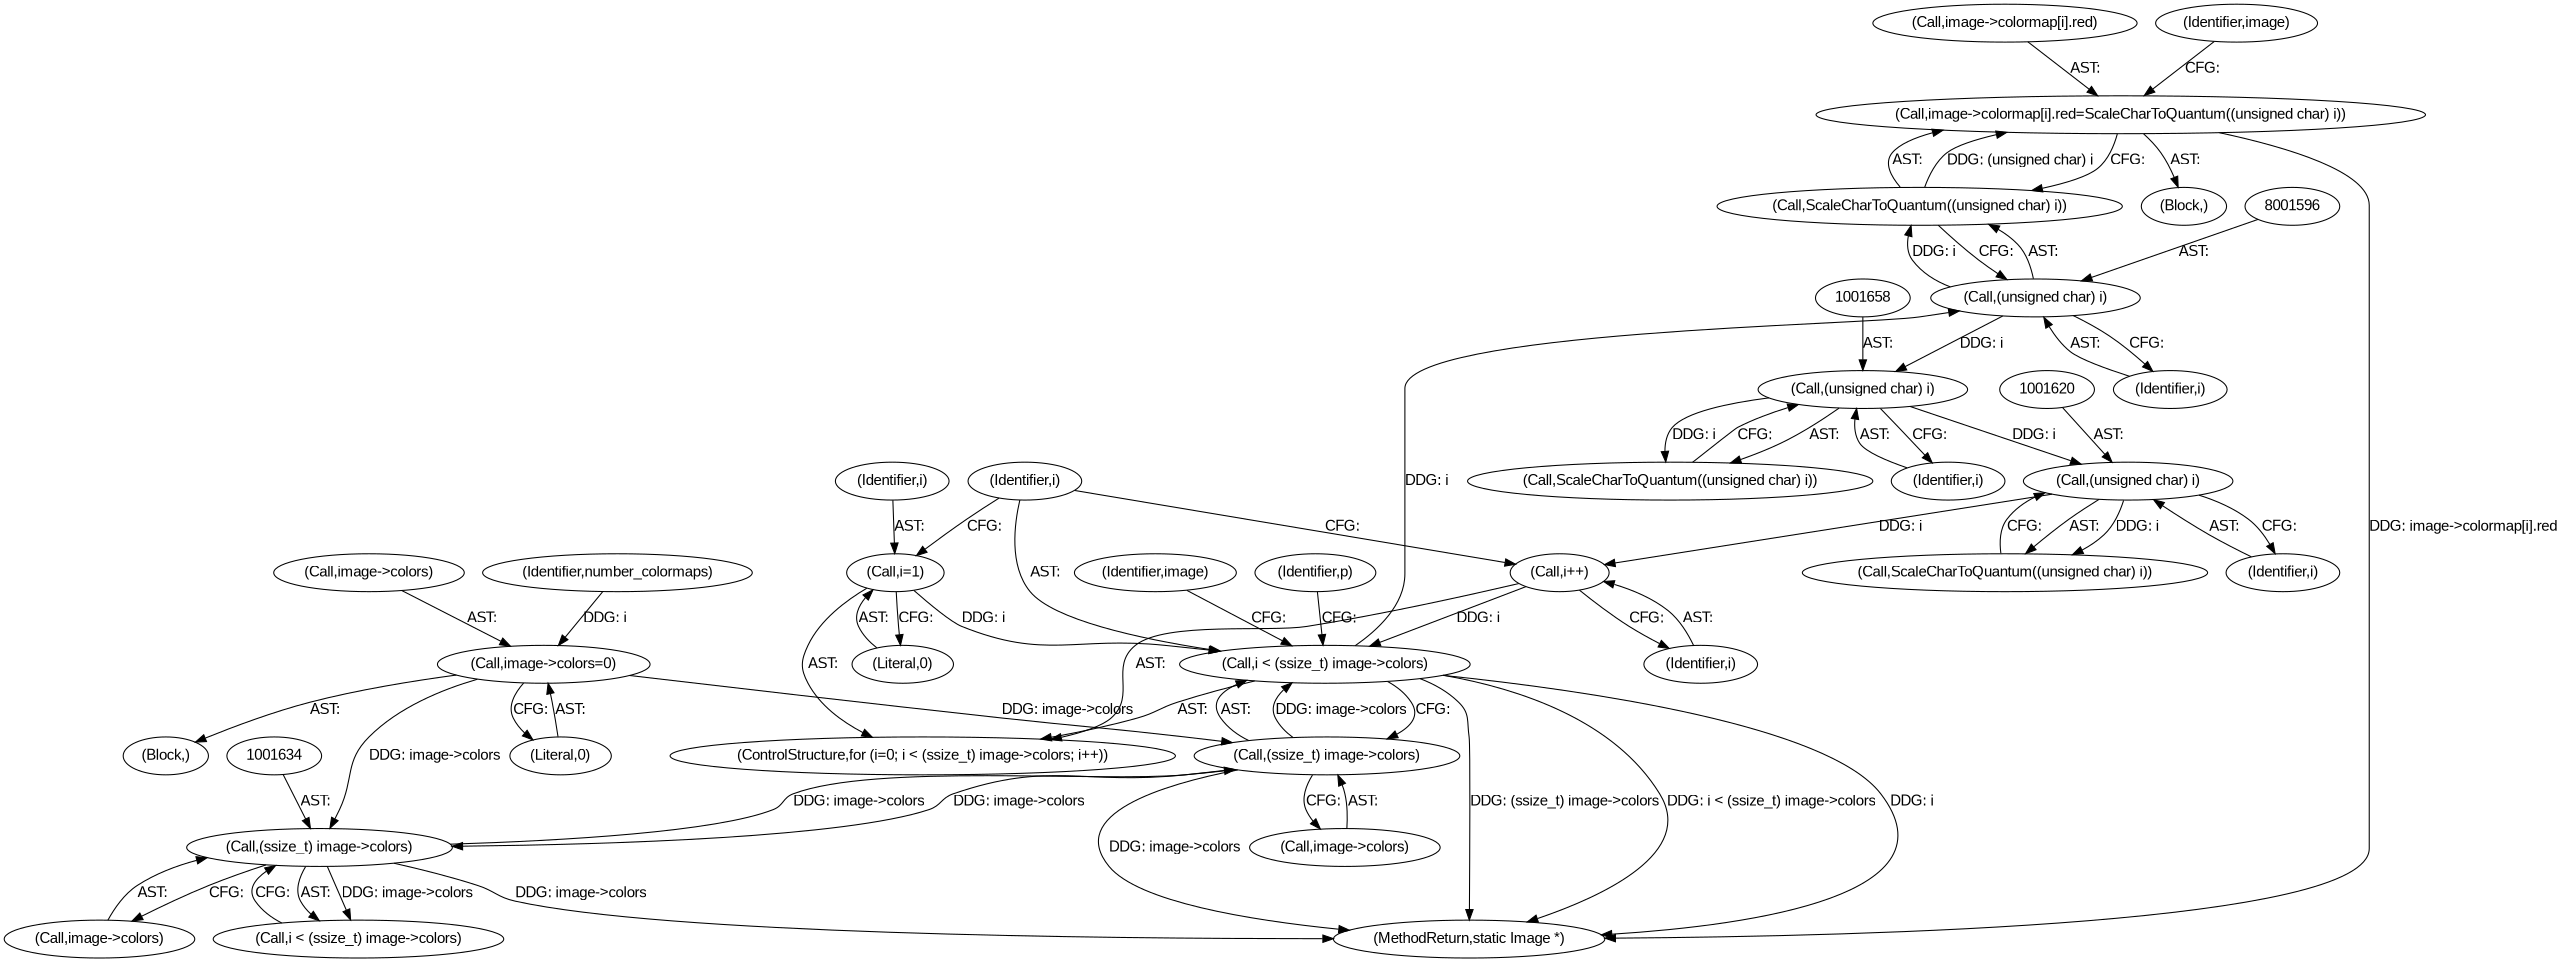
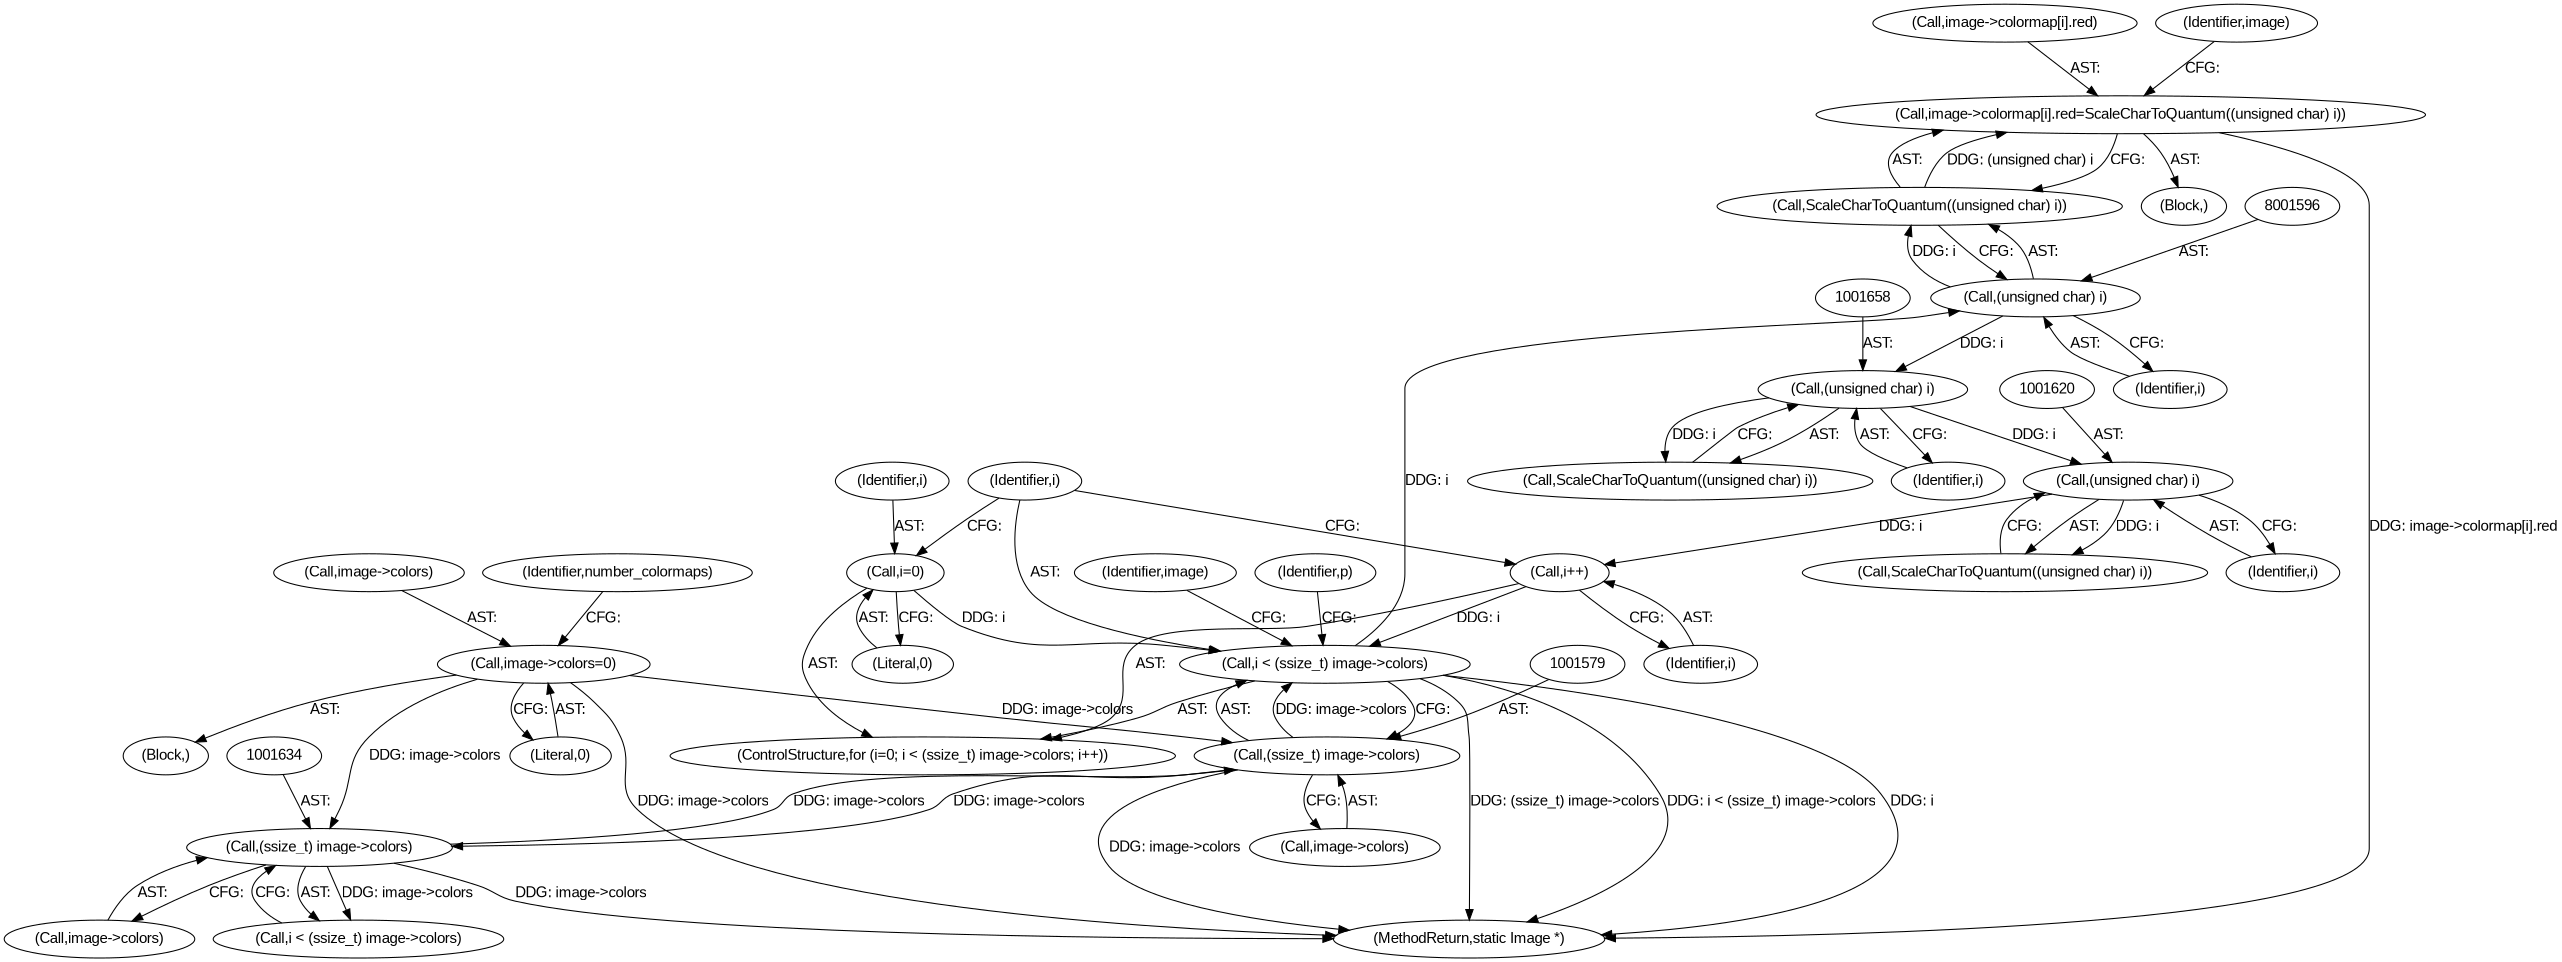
(895, 573) -> (895, 573)
(605, 619) -> (605, 619)
none -> (1578, 664)
none -> (898, 897)
